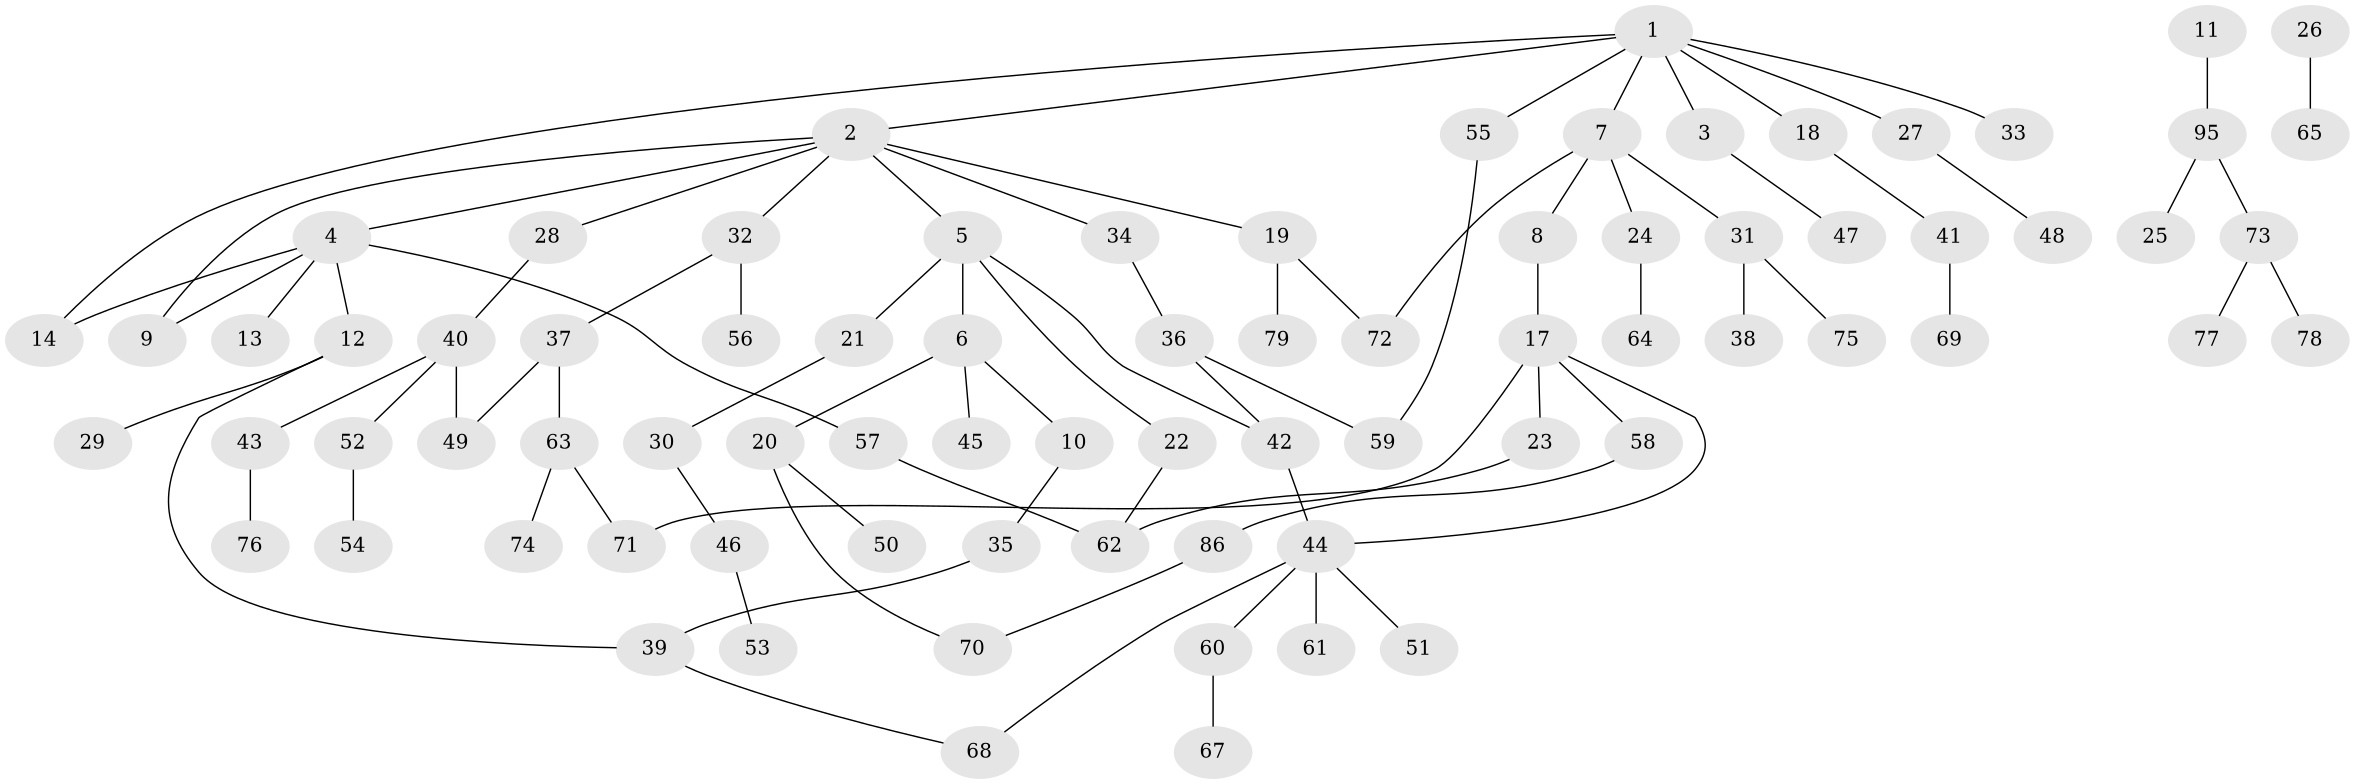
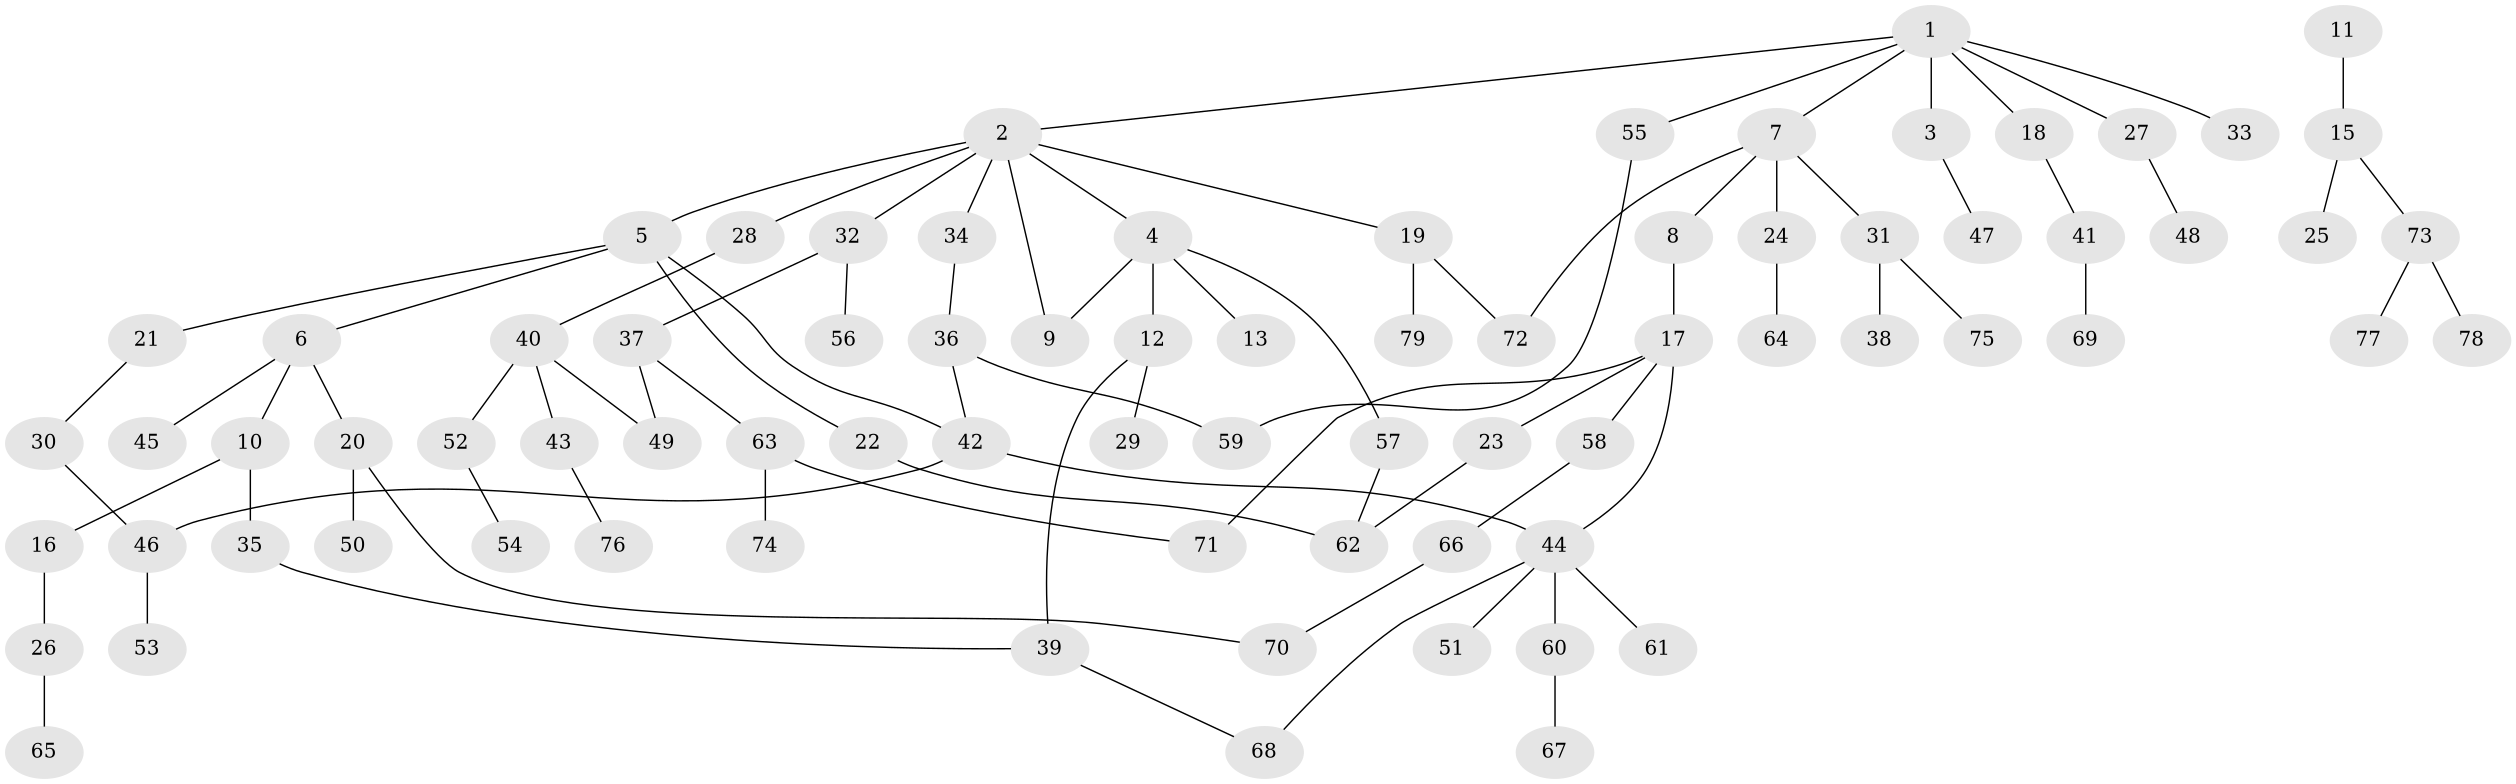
(2207, 134) -> (2343, 134)
(44, 340) -> none
none -> (559, 495)
none -> (44, 546)
(1213, 546) -> (1452, 546)
